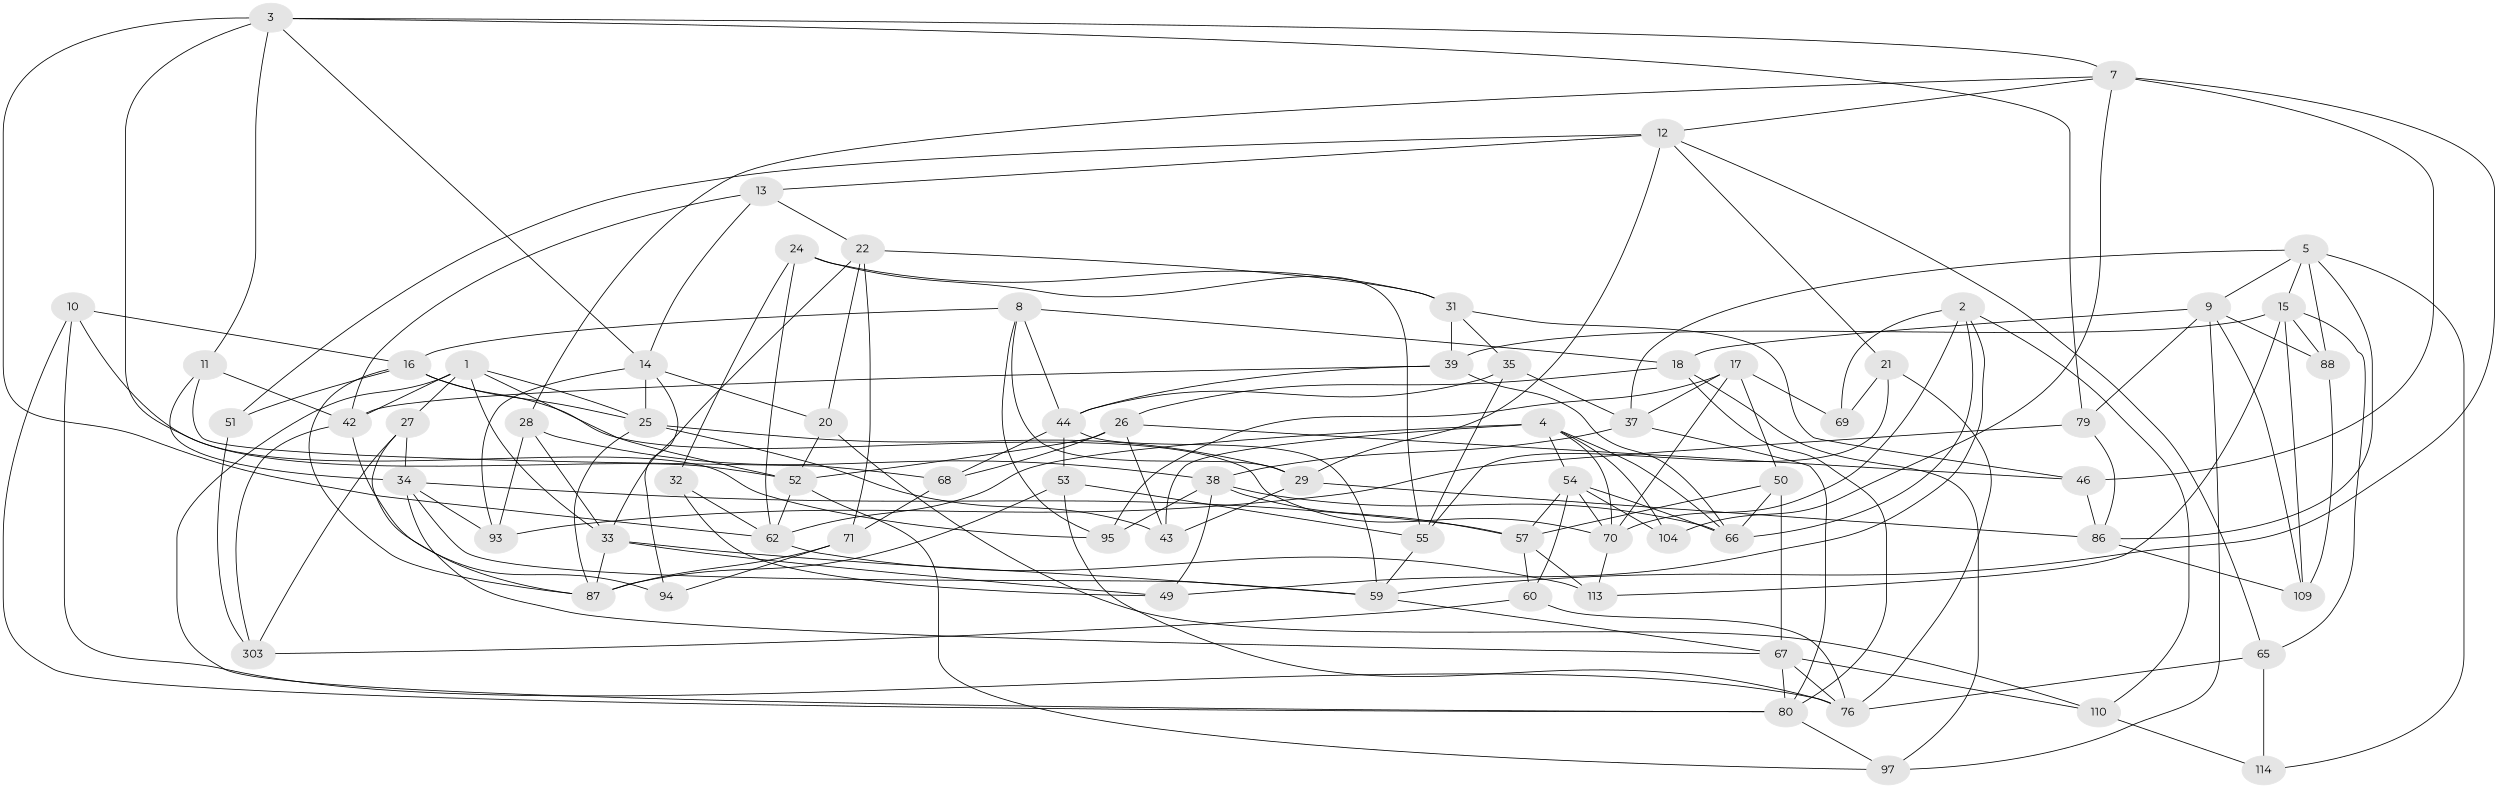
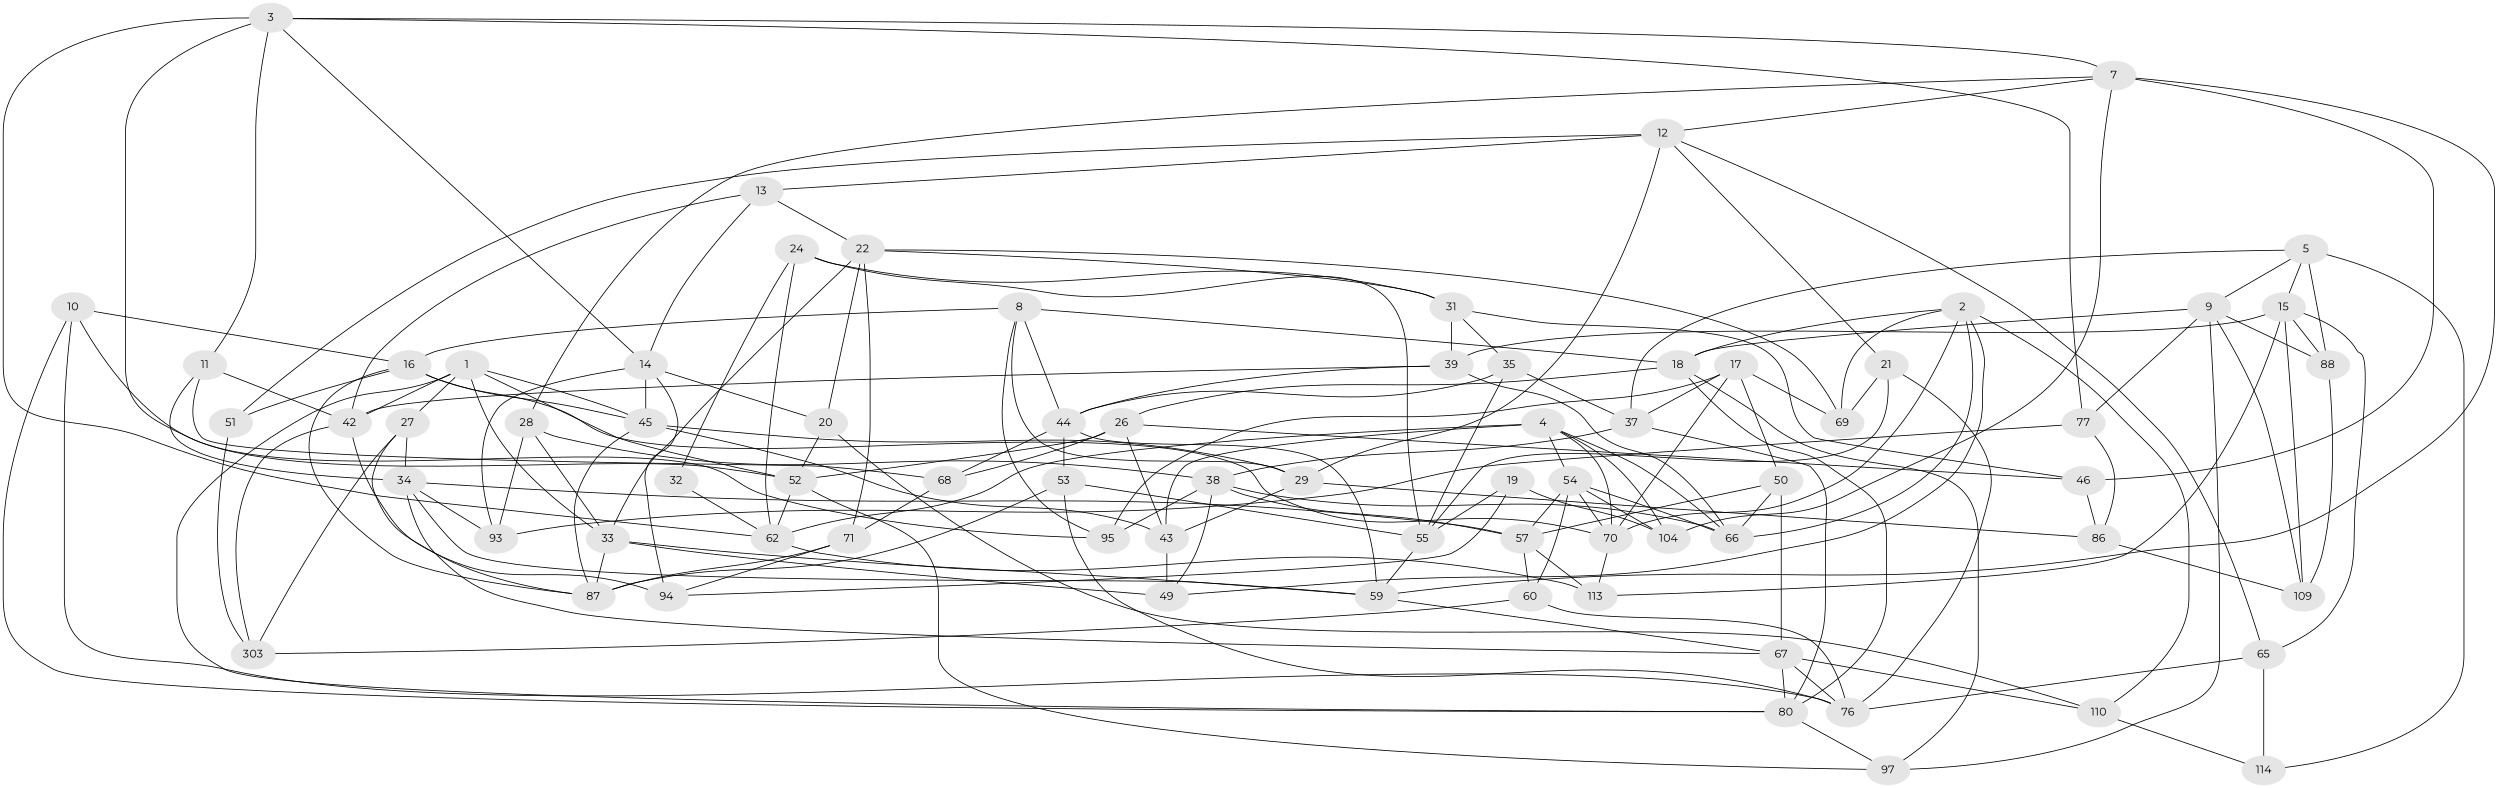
none -> (1379, 269)
none -> (1817, 325)
(646, 423) -> (646, 423)
(2084, 423) -> (2084, 423)
(2348, 480) -> none
none -> (1513, 481)
(925, 586) -> (1167, 570)
